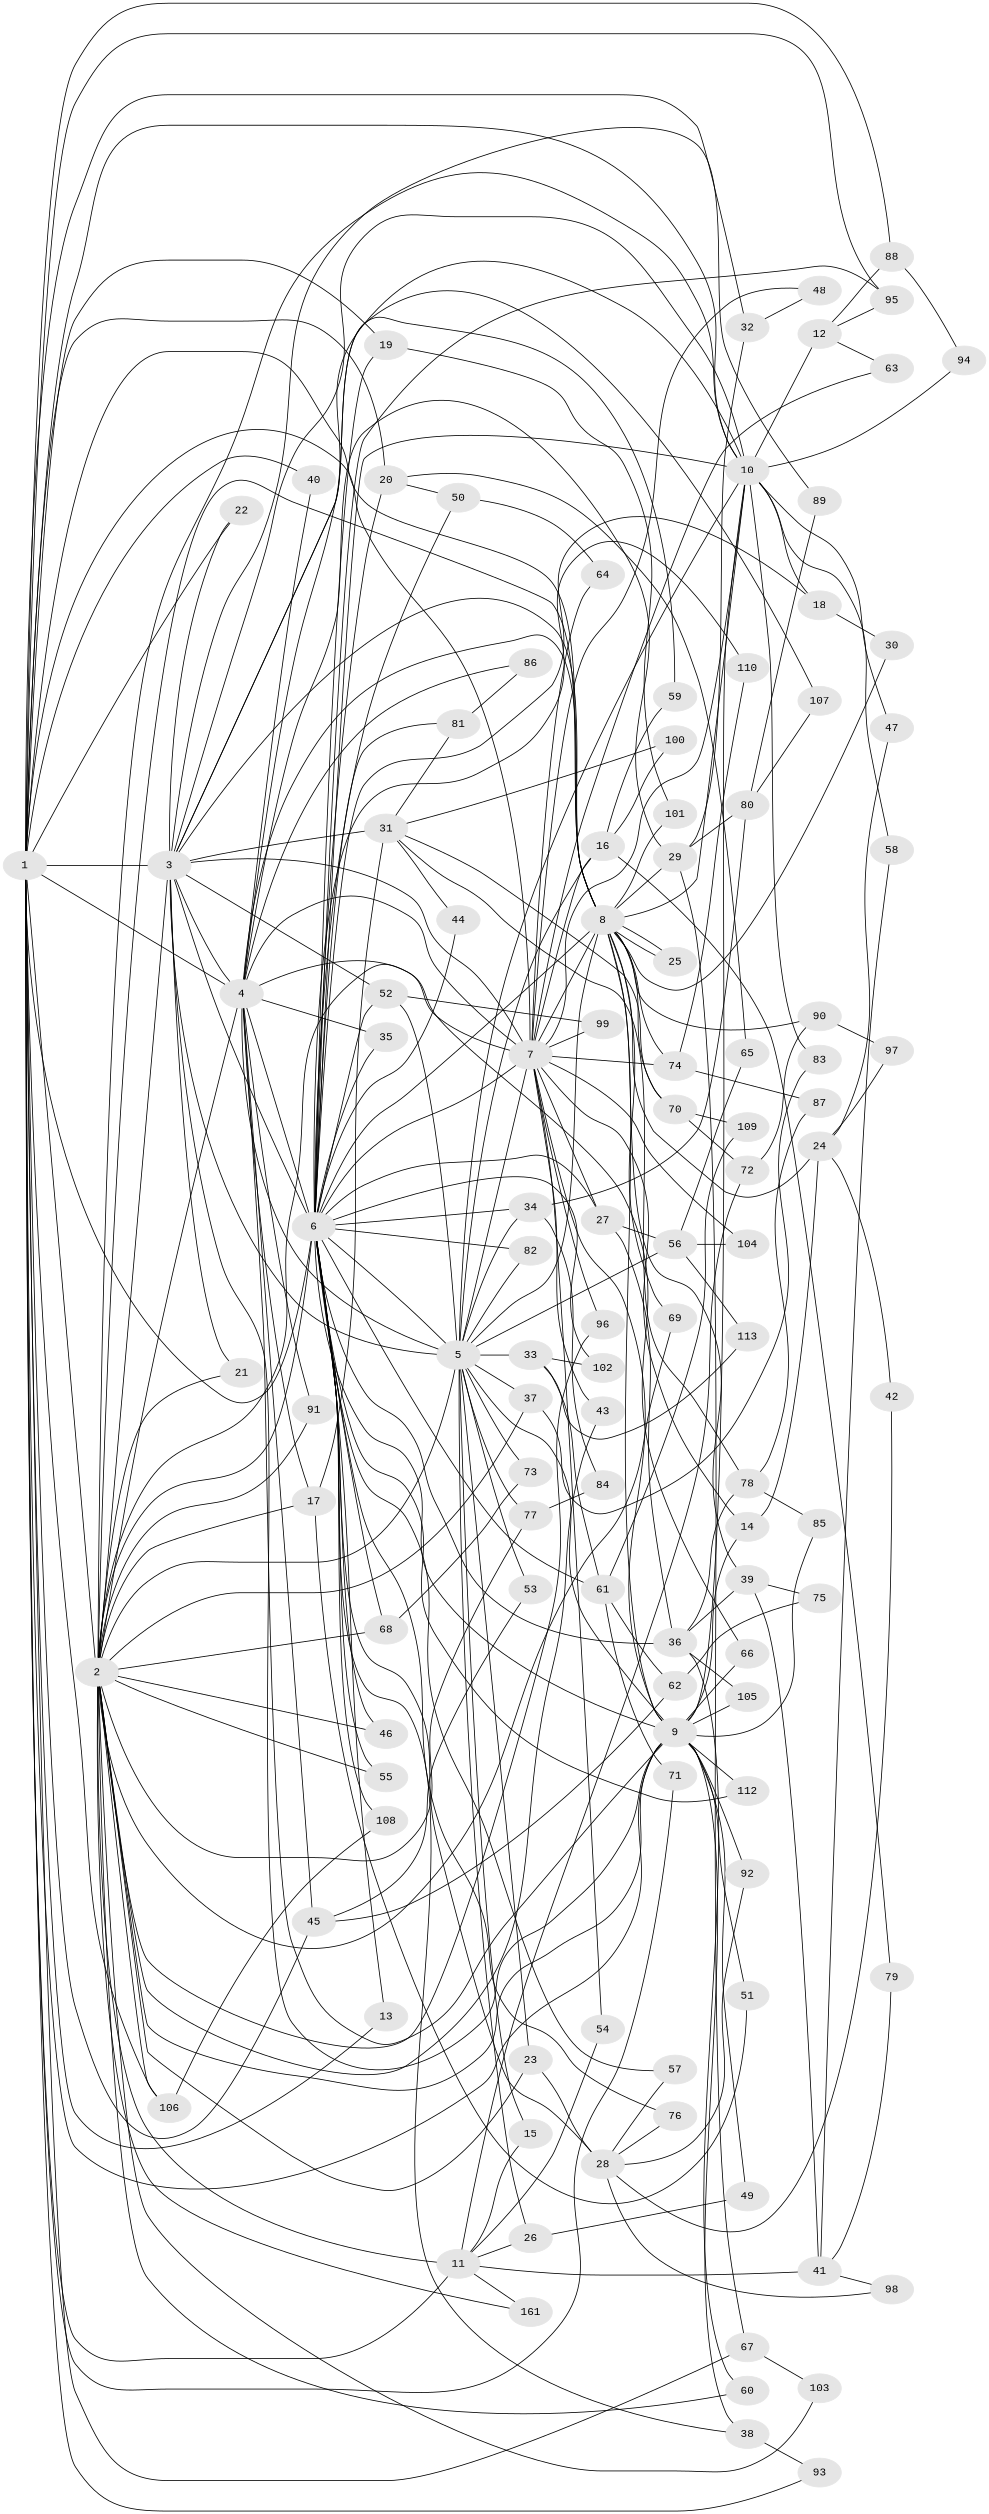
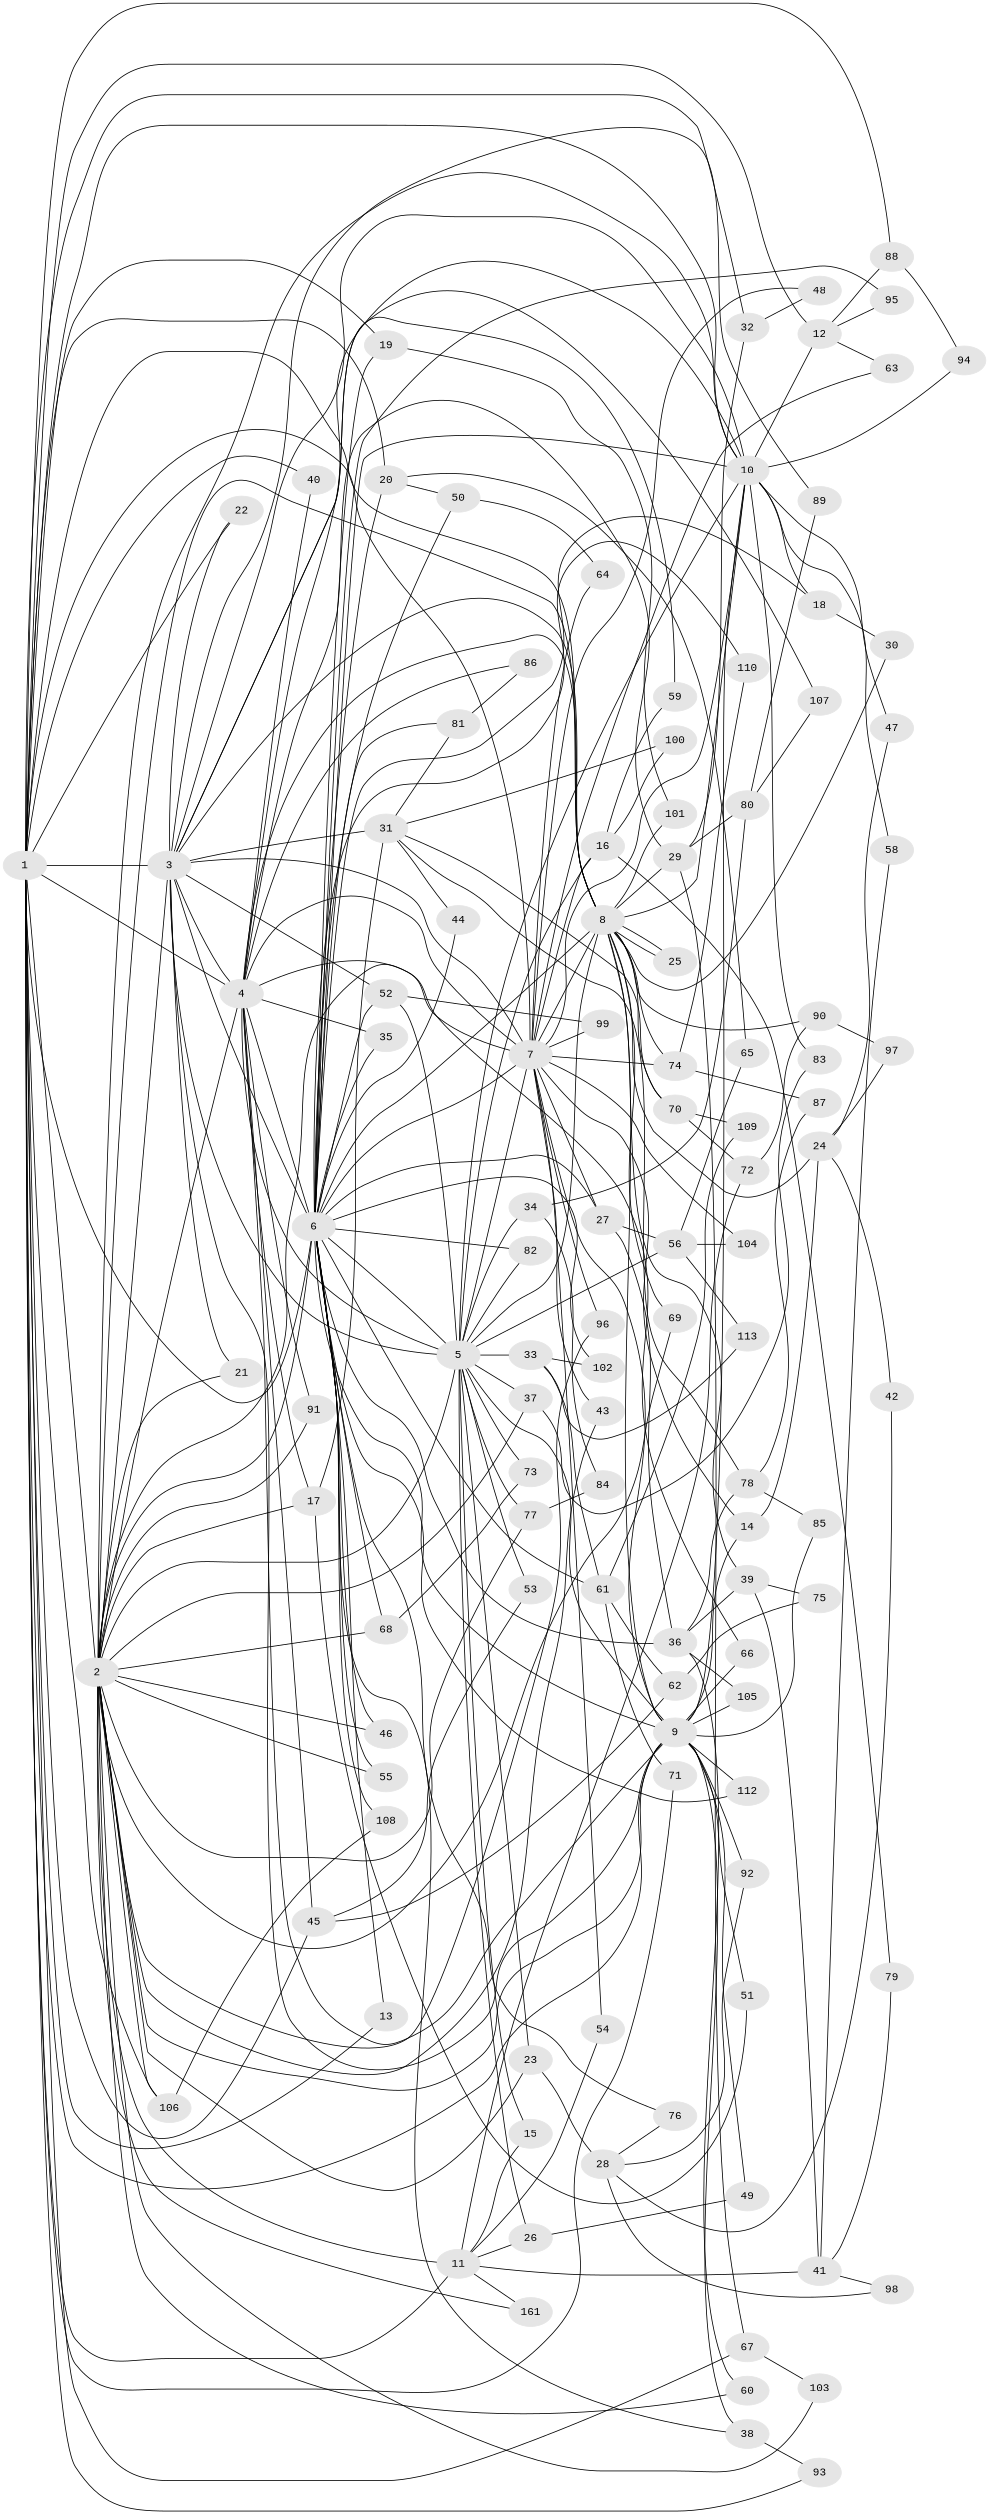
(177, 34) -> (143, 68)
(422, 1217) -> none
(408, 1686) -> none
(675, 2070) -> none
